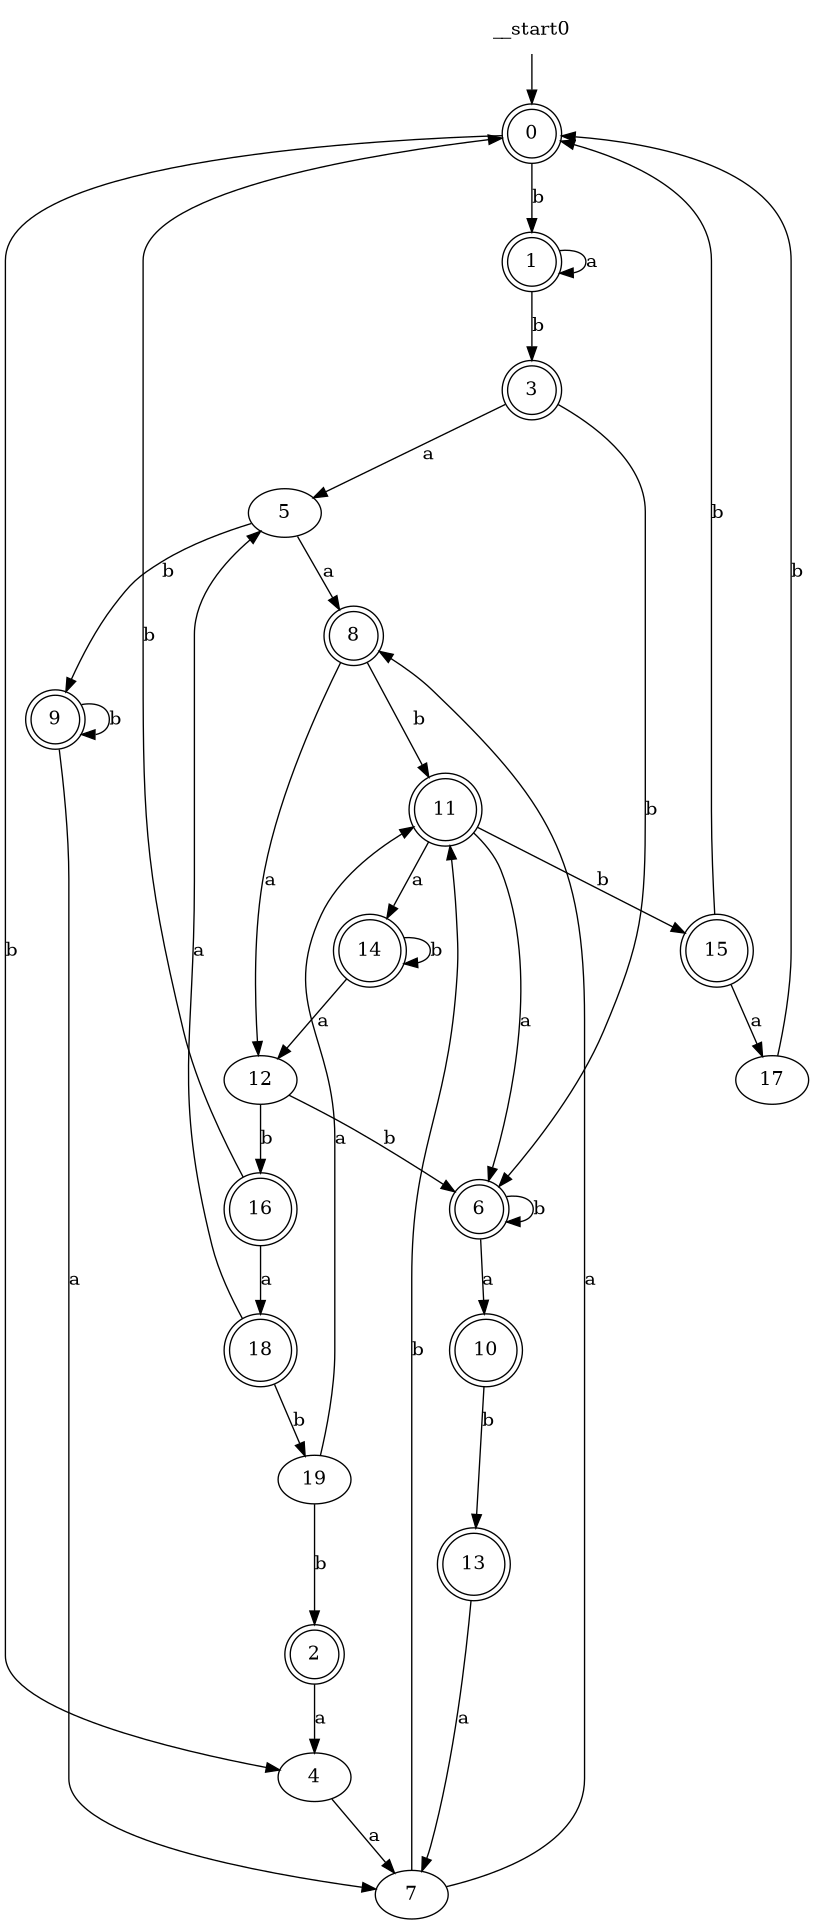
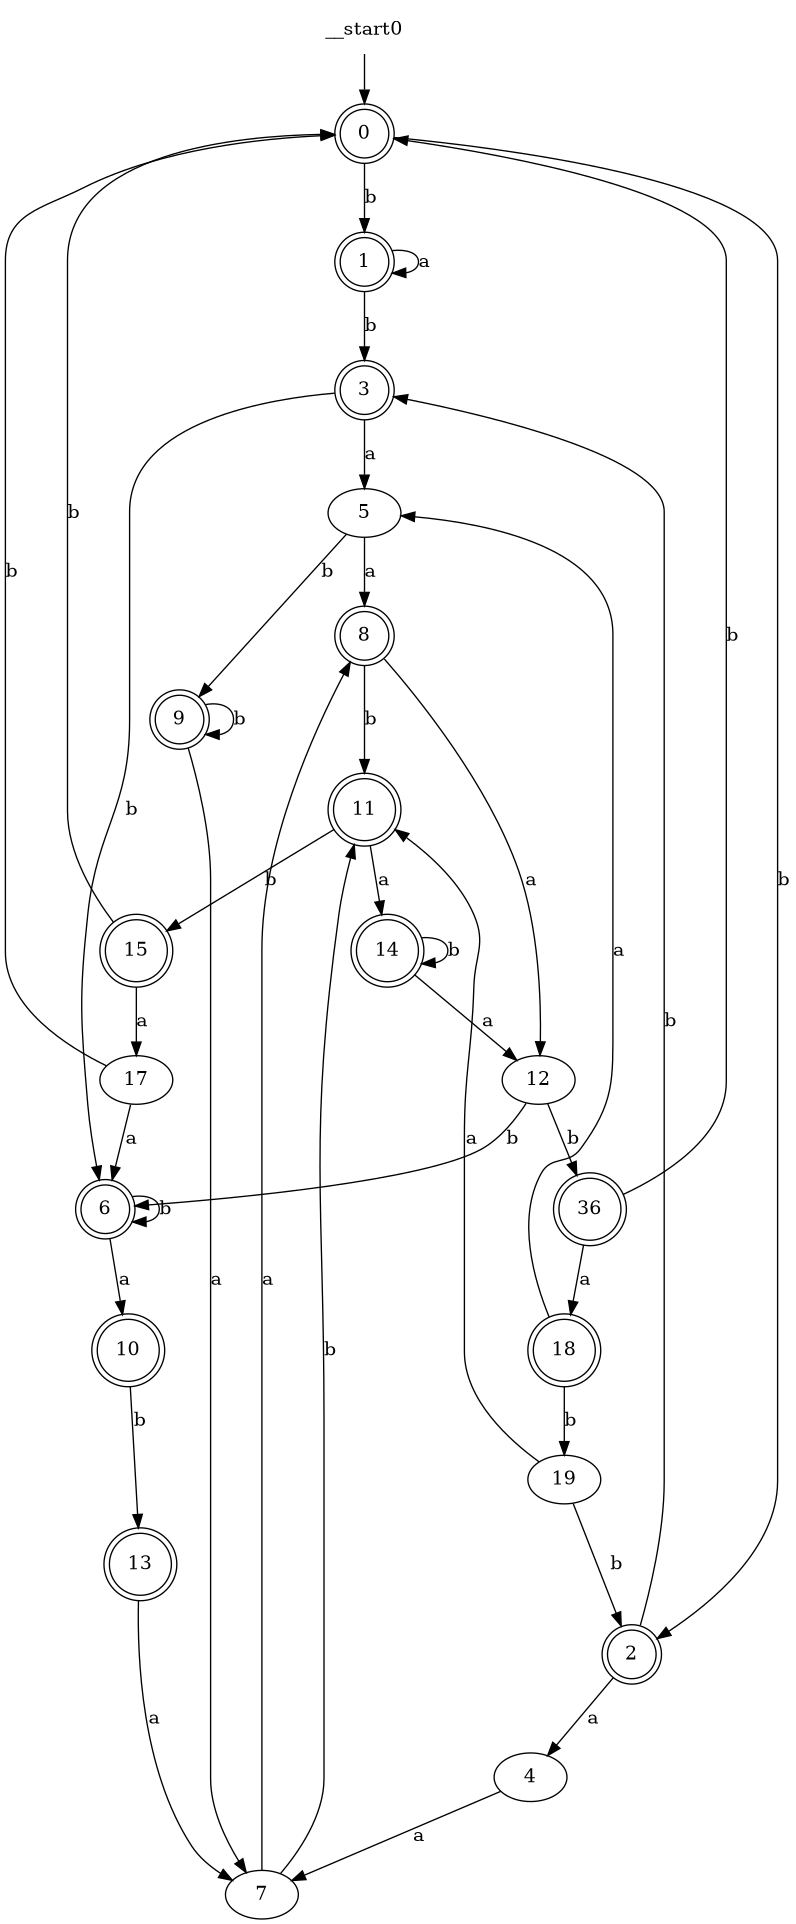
(5, 839) -> (778, 758)
none -> (664, 924)
(521, 996) -> (123, 1136)
(261, 1209) -> (590, 1209)
